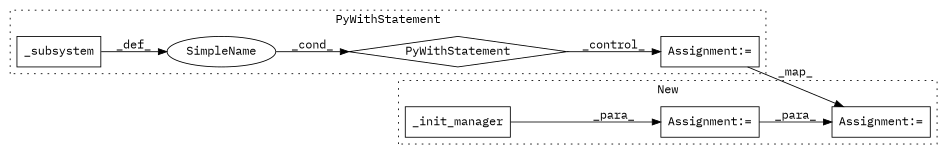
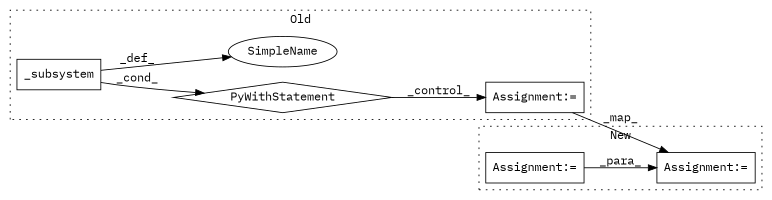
(388, 20) -> (300, 20)
(308, 52) -> (148, 88)
(458, 122) -> none
